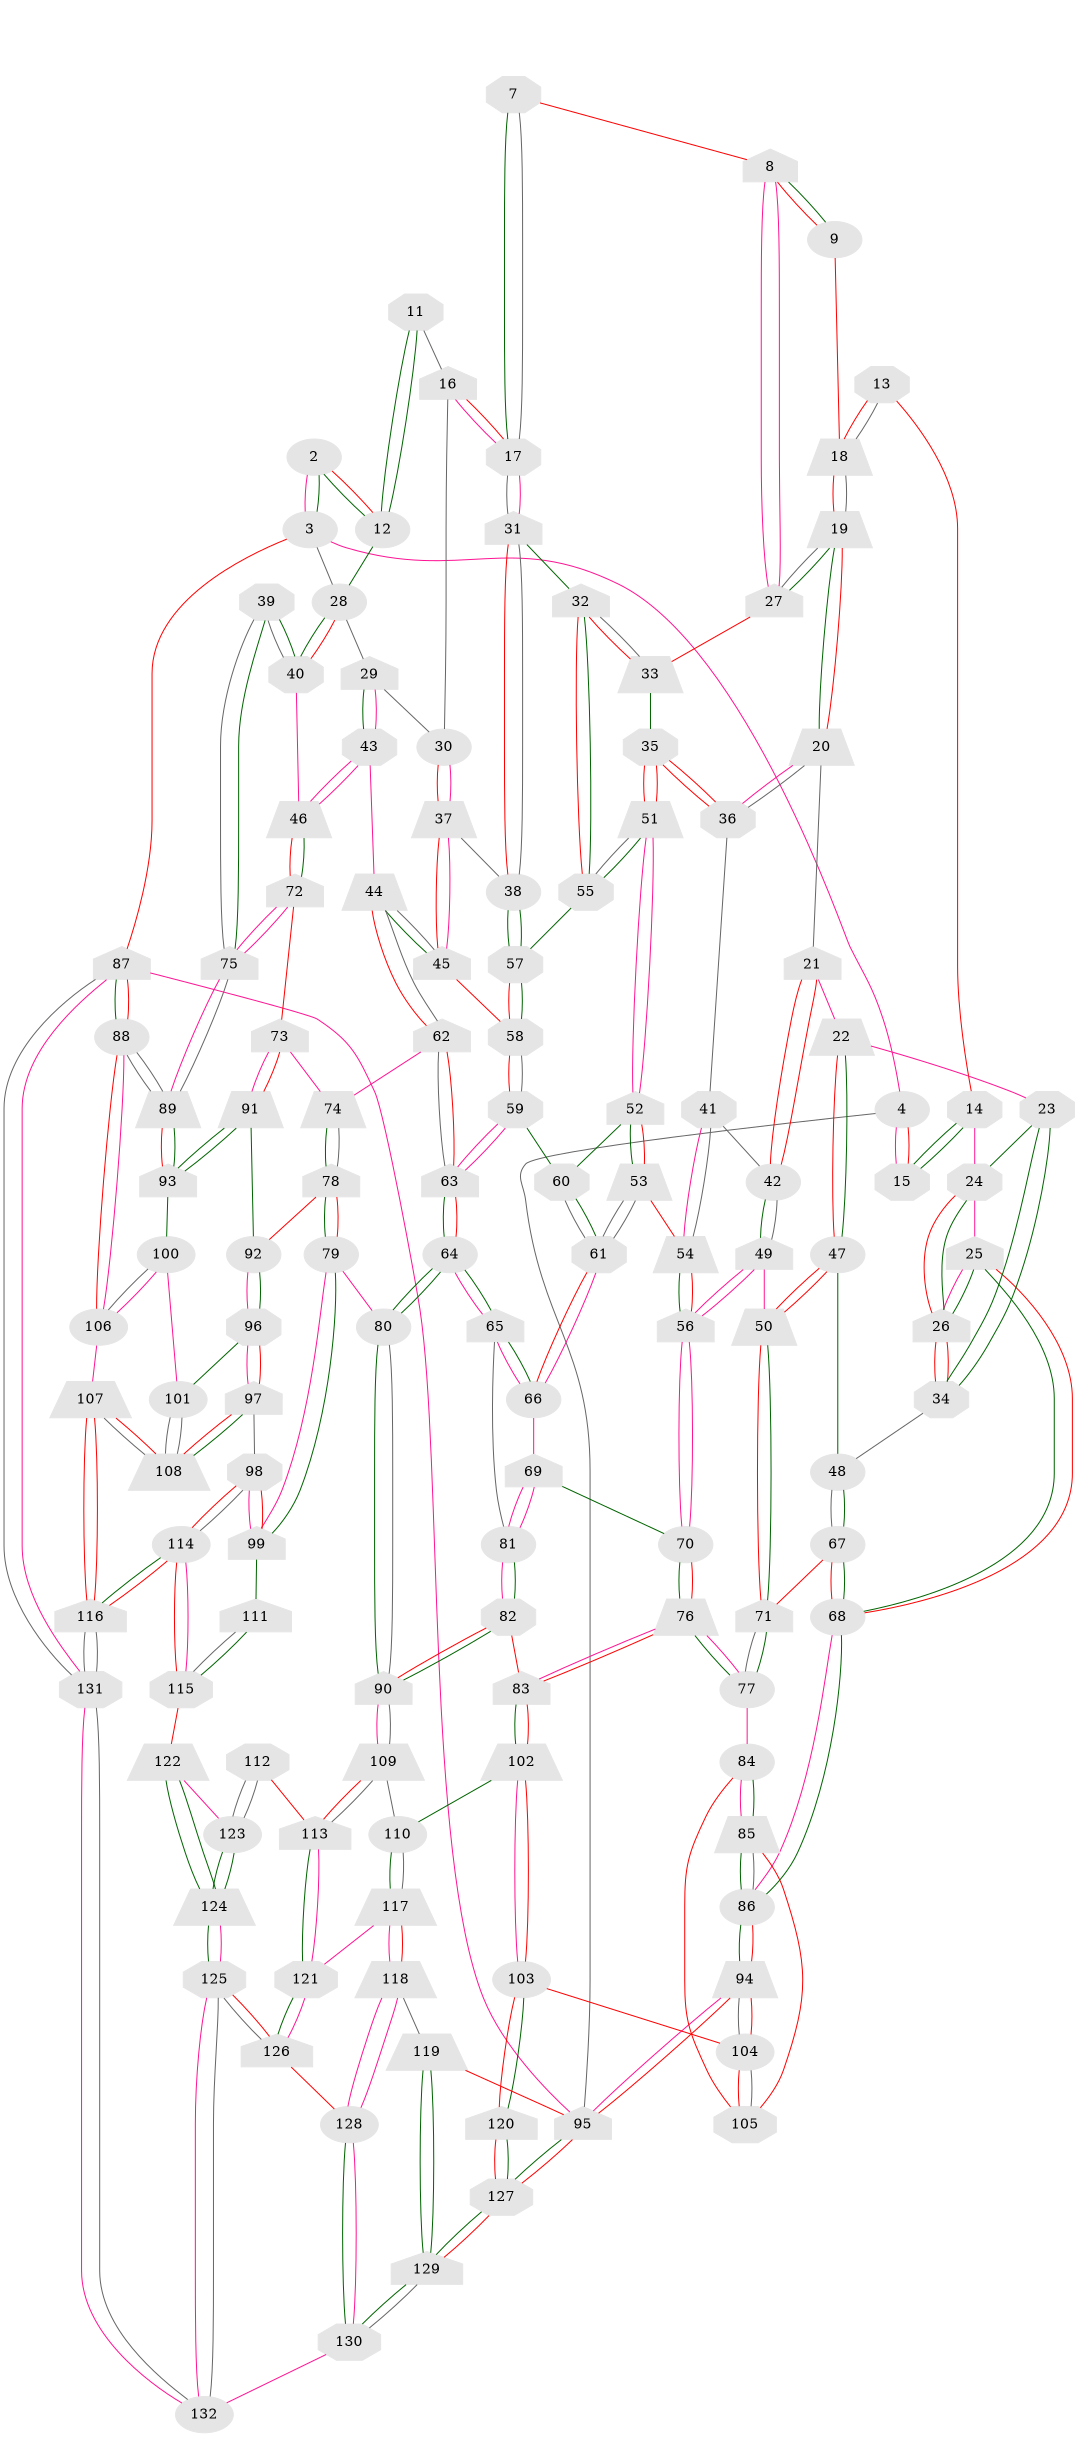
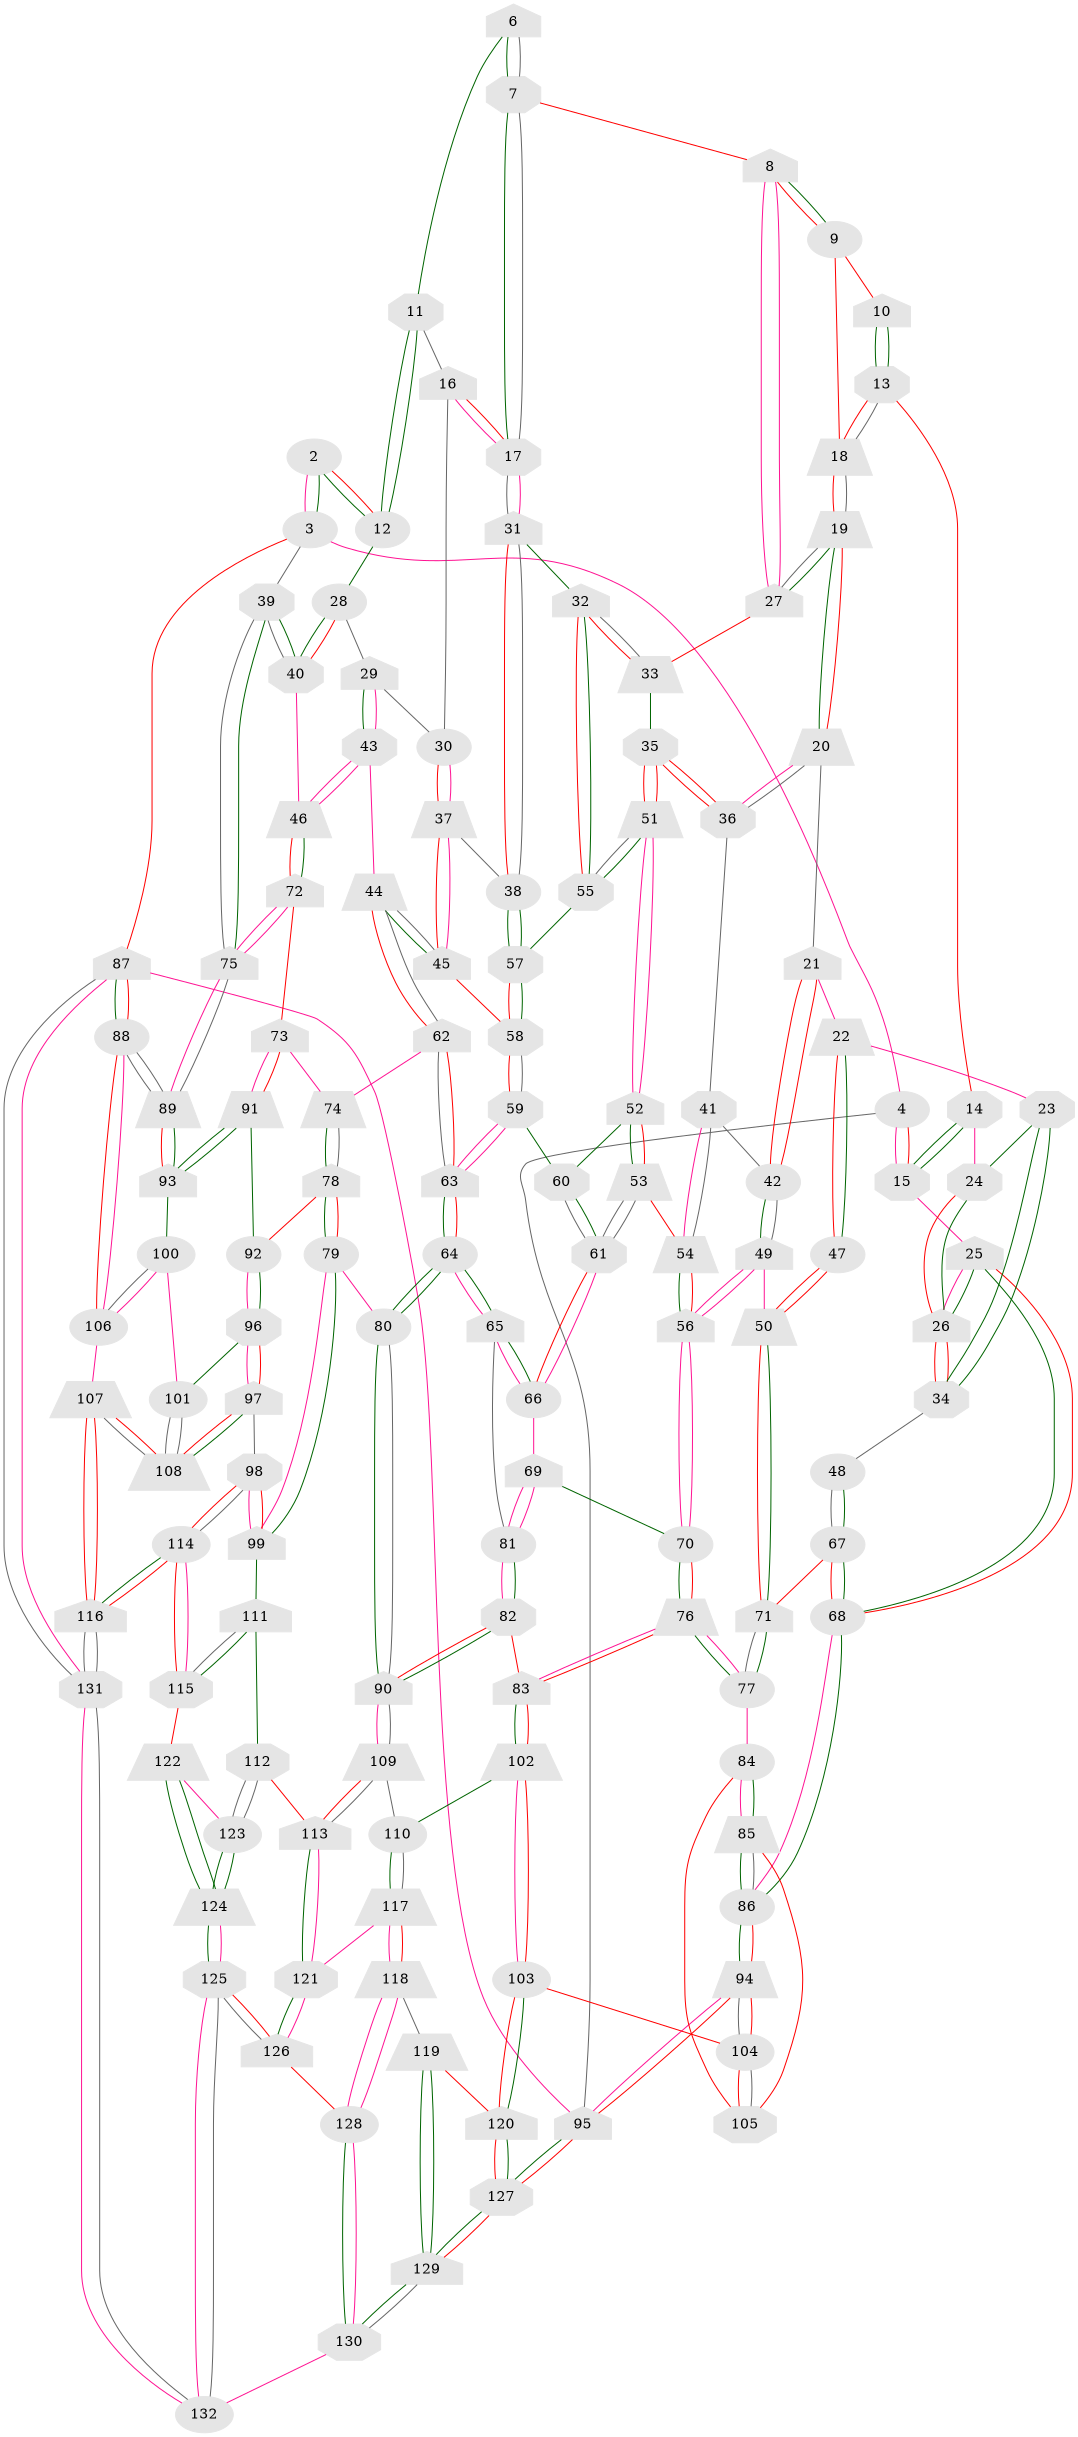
none -> (514, 22)
none -> (882, 312)
(325, 566) -> (289, 565)
(975, 1219) -> (942, 1222)
(838, 1363) -> none
none -> (257, 1688)
(520, 2095) -> (467, 2091)
